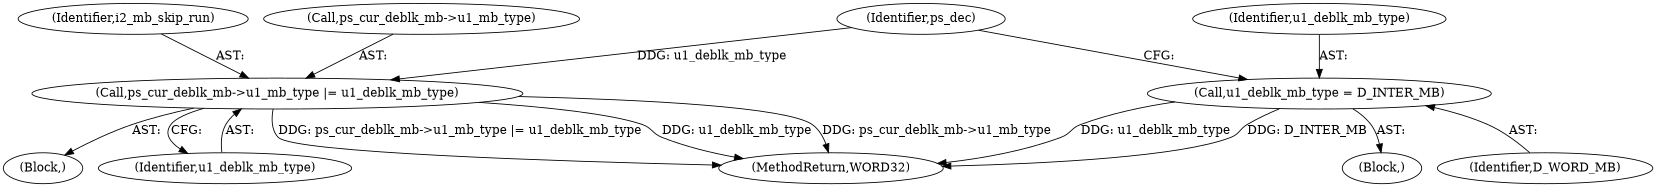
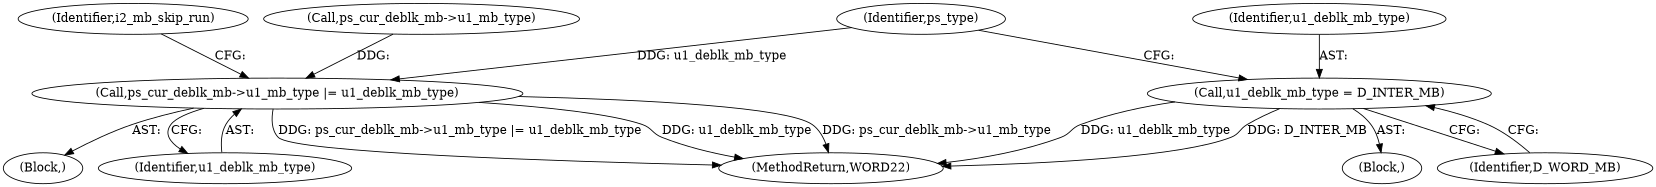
(921, 19) -> (921, 19)
(232, 56) -> (232, 56)
(375, 56) -> (375, 56)
none -> (1429, 130)
(1525, 131) -> (1525, 131)
(831, 168) -> (831, 168)
